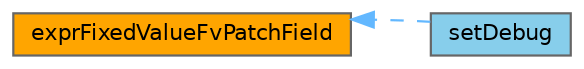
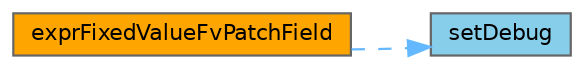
(402, 20) -> (380, 49)
